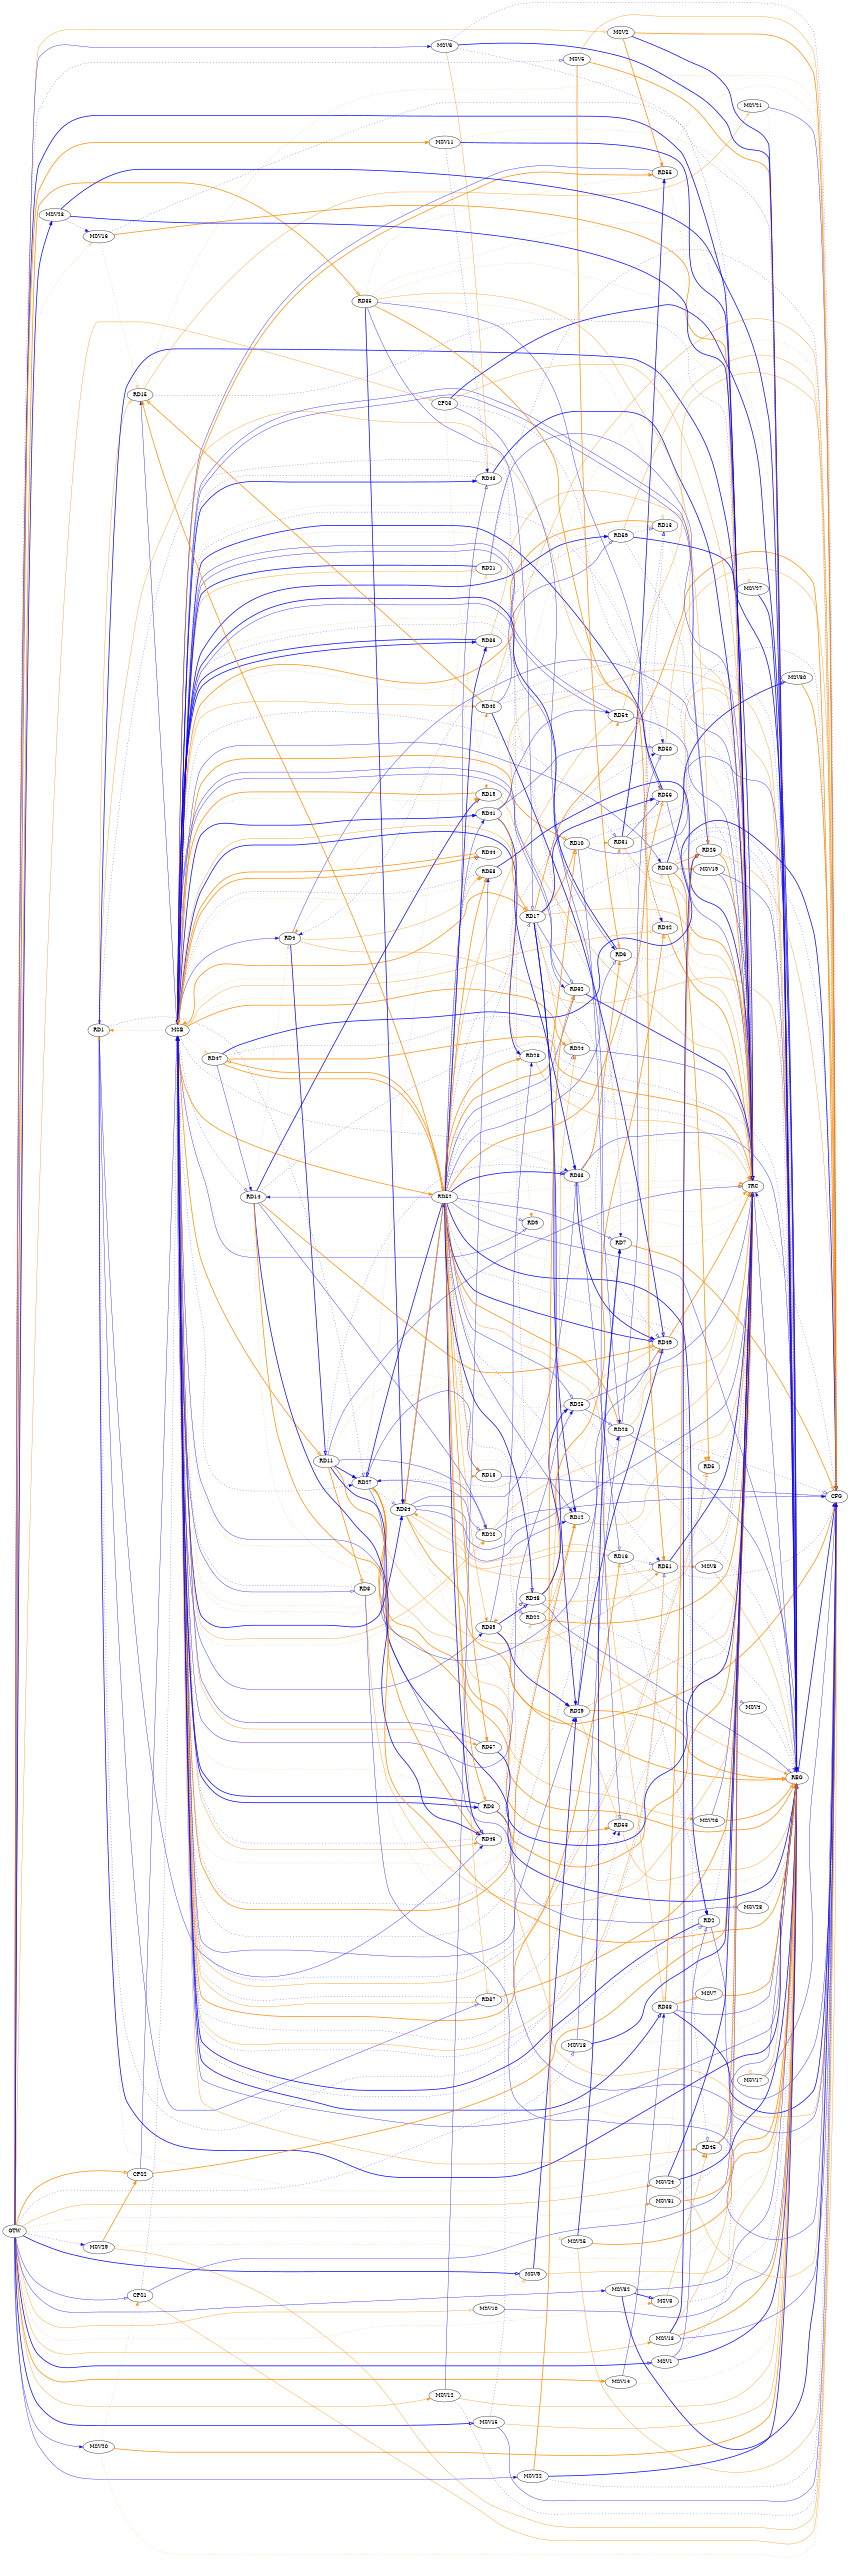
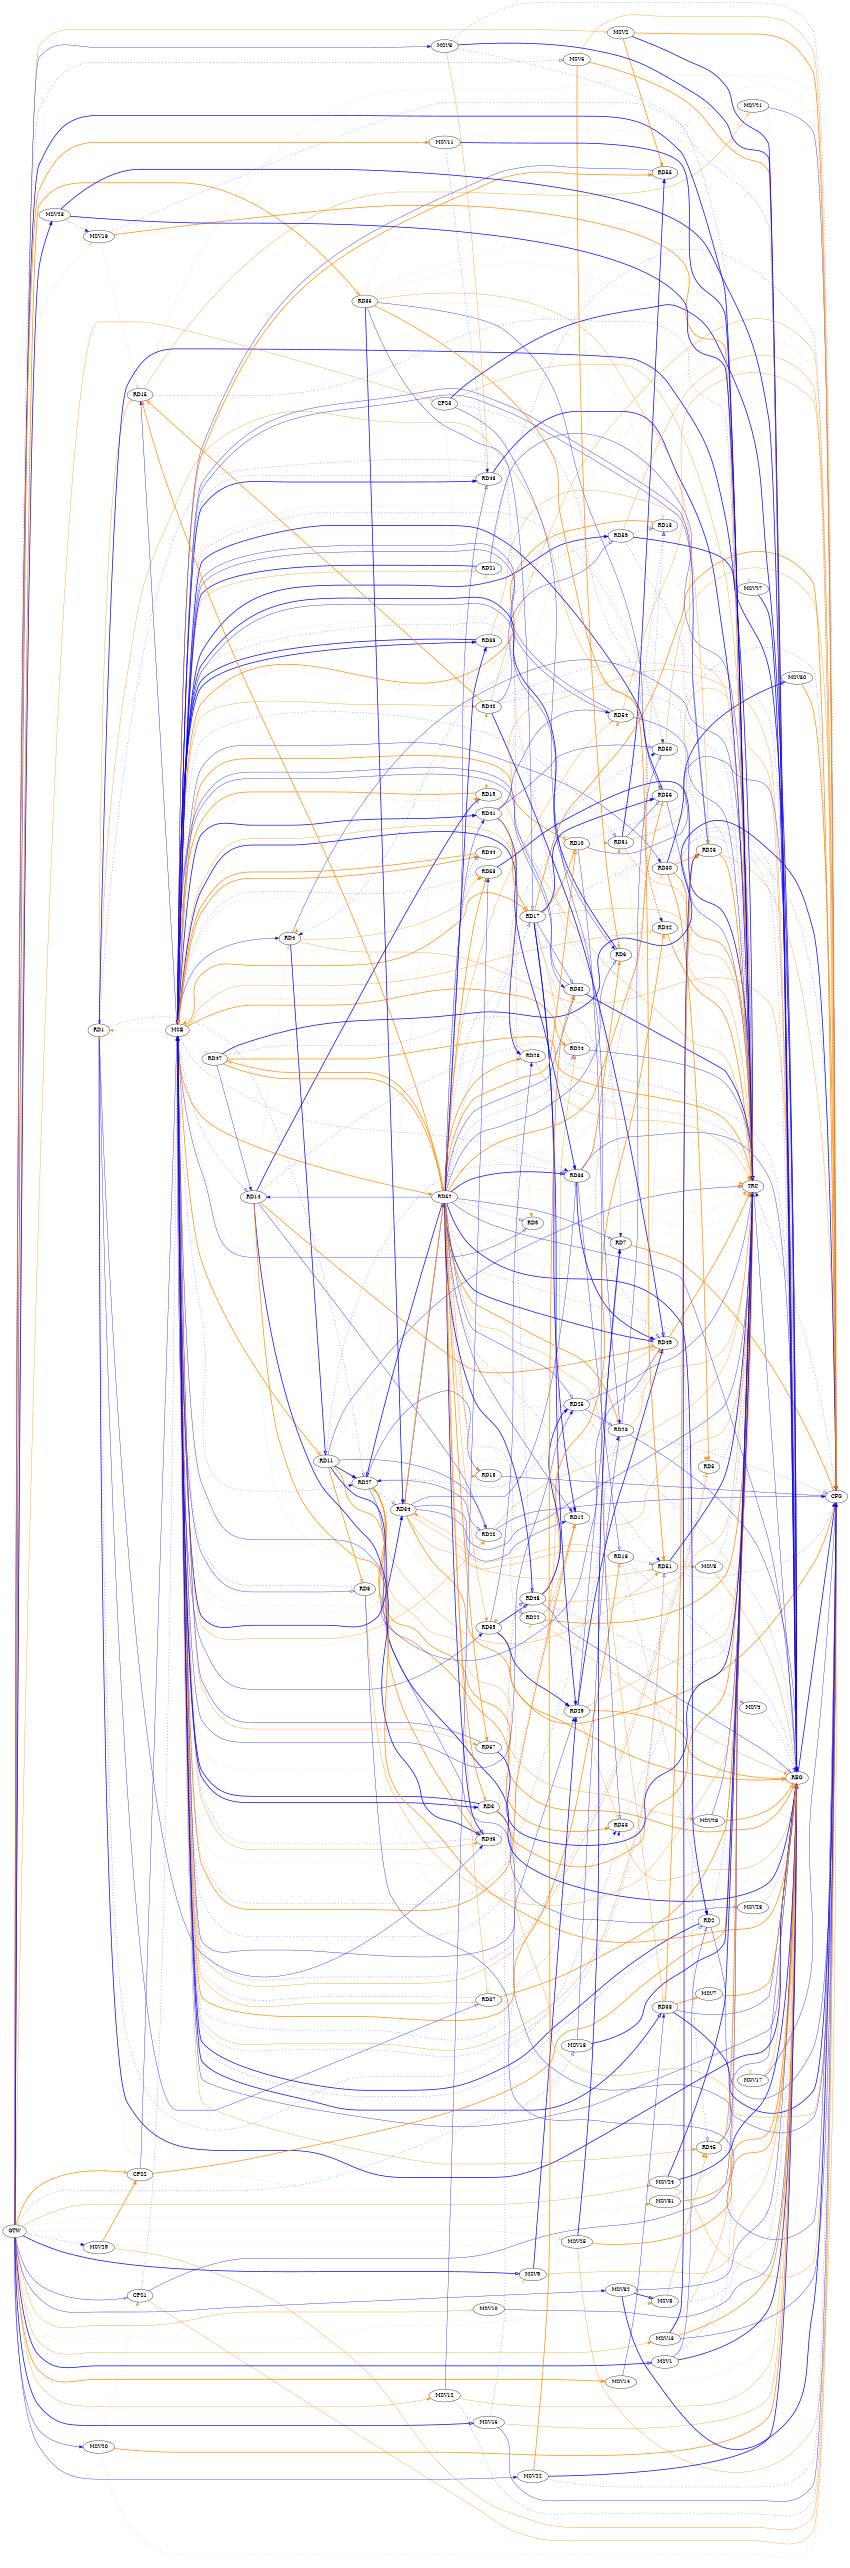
(709, 869) -> none
